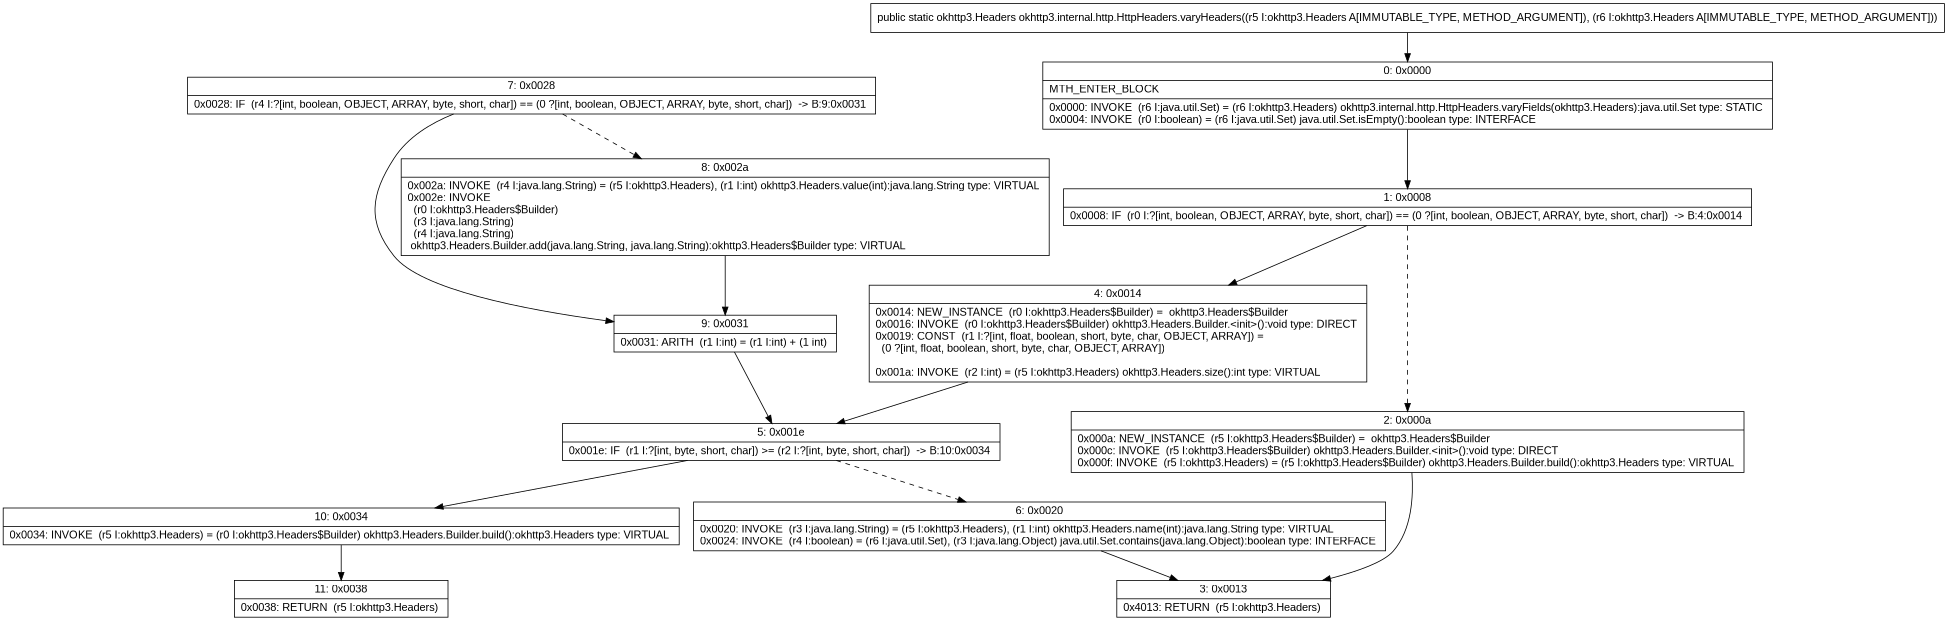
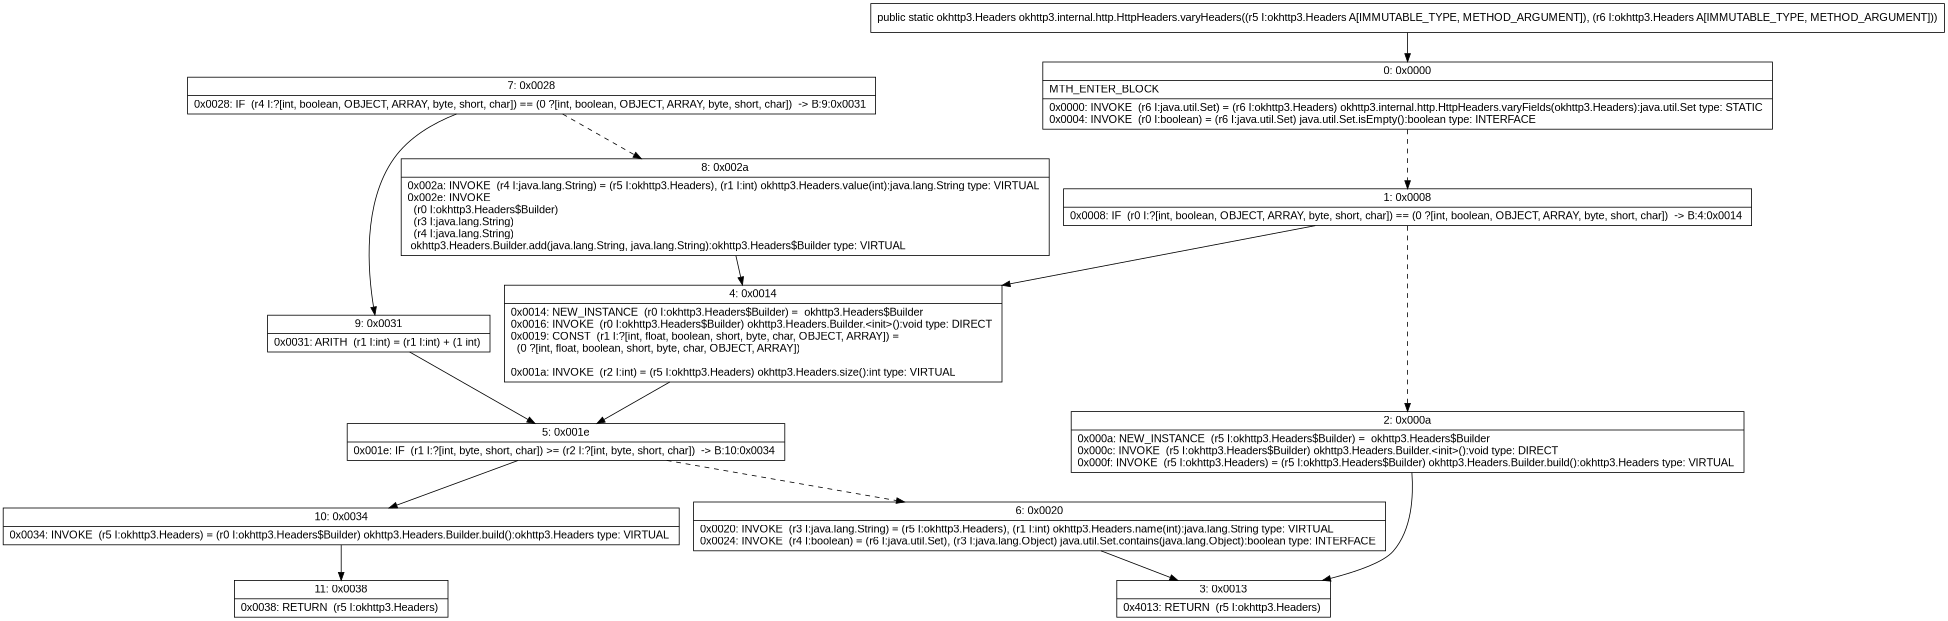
(1408, 155) -> (1408, 155)
(725, 281) -> (738, 267)
